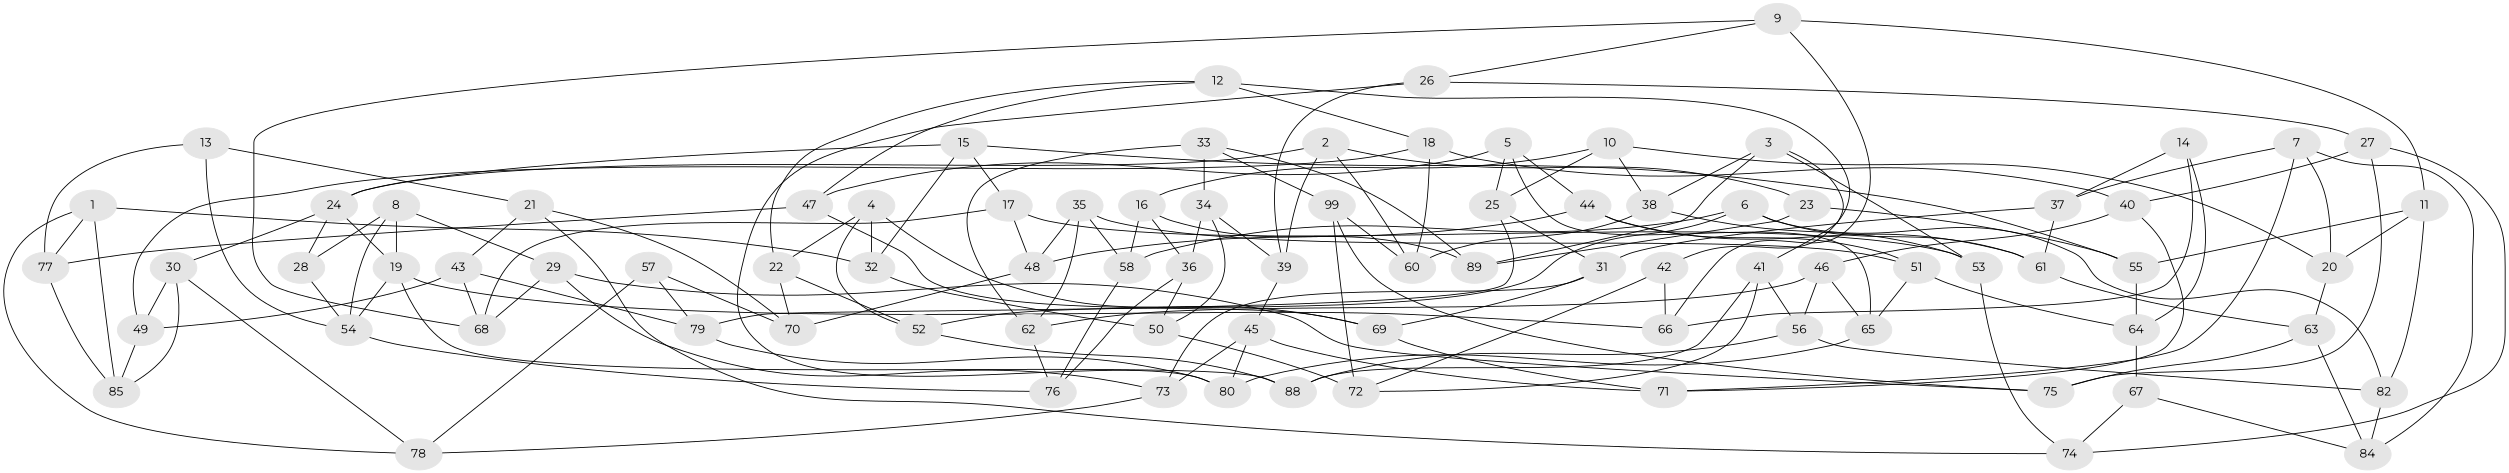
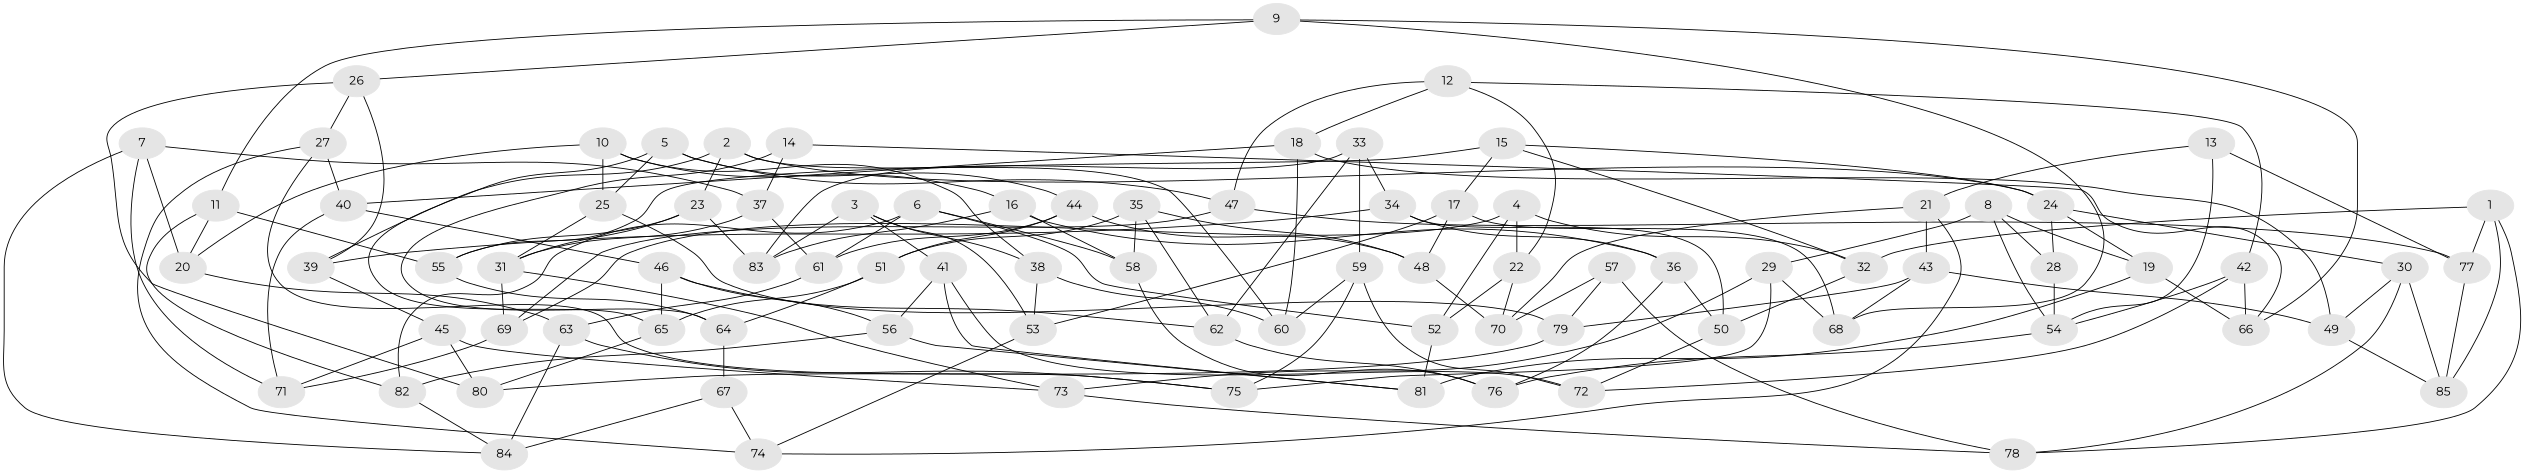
(1332, 206) -> (1360, 268)
none -> (599, 237)
(1475, 268) -> (757, 268)
(369, 304) -> (2117, 312)
(1293, 392) -> (1421, 392)
